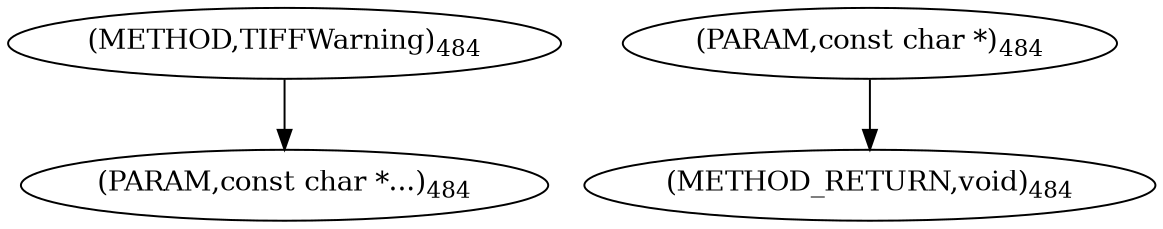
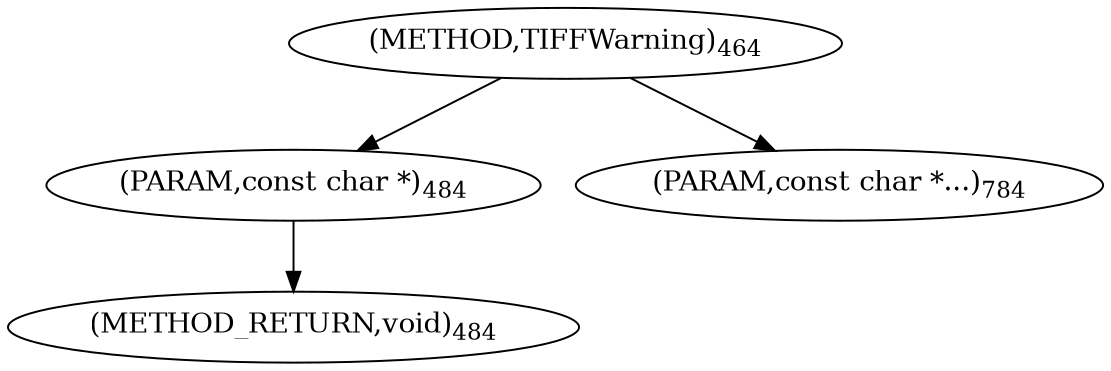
(459, 40) -> (740, 40)
none -> (438, 110)
(449, 182) -> (1004, 182)
